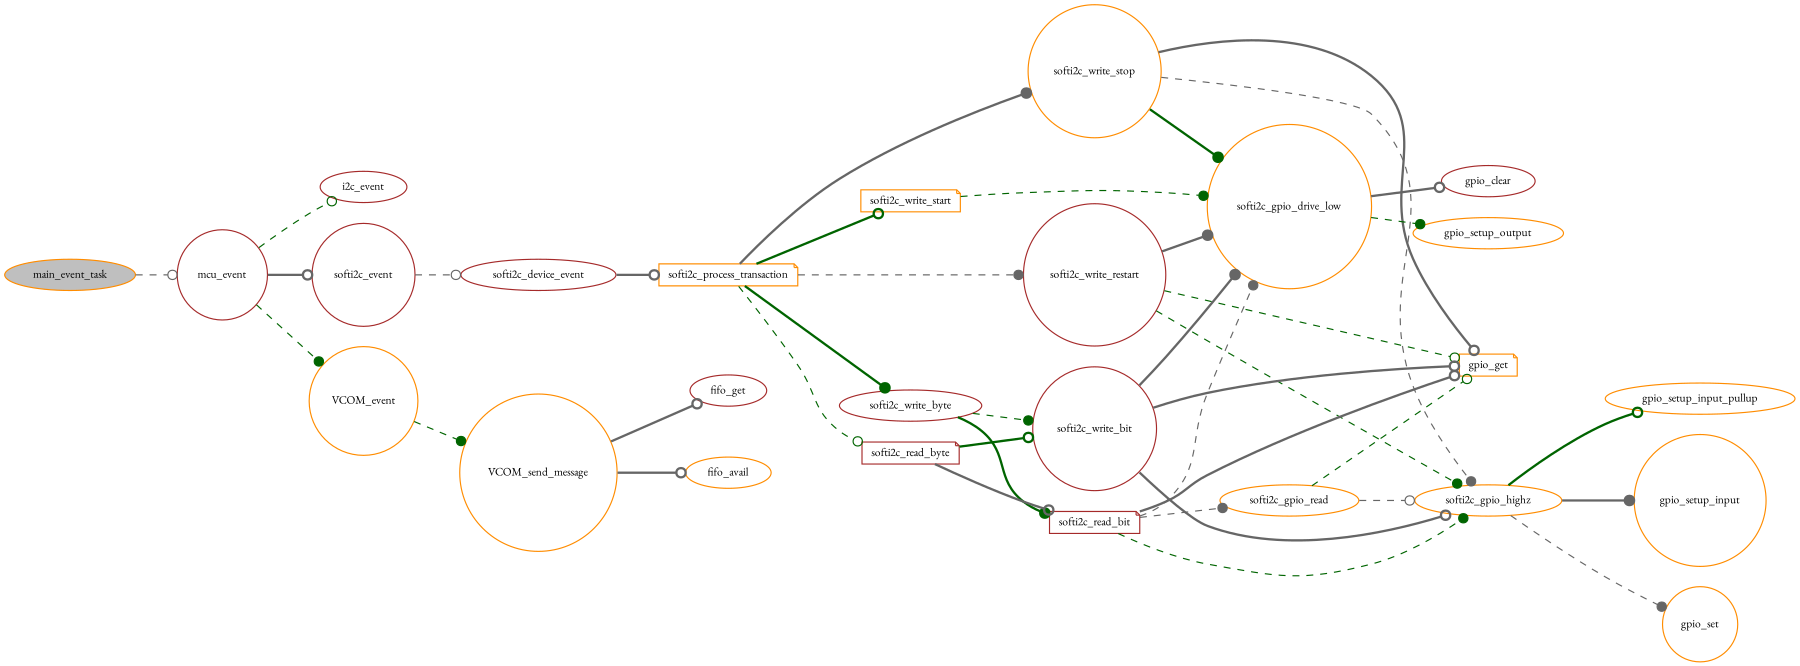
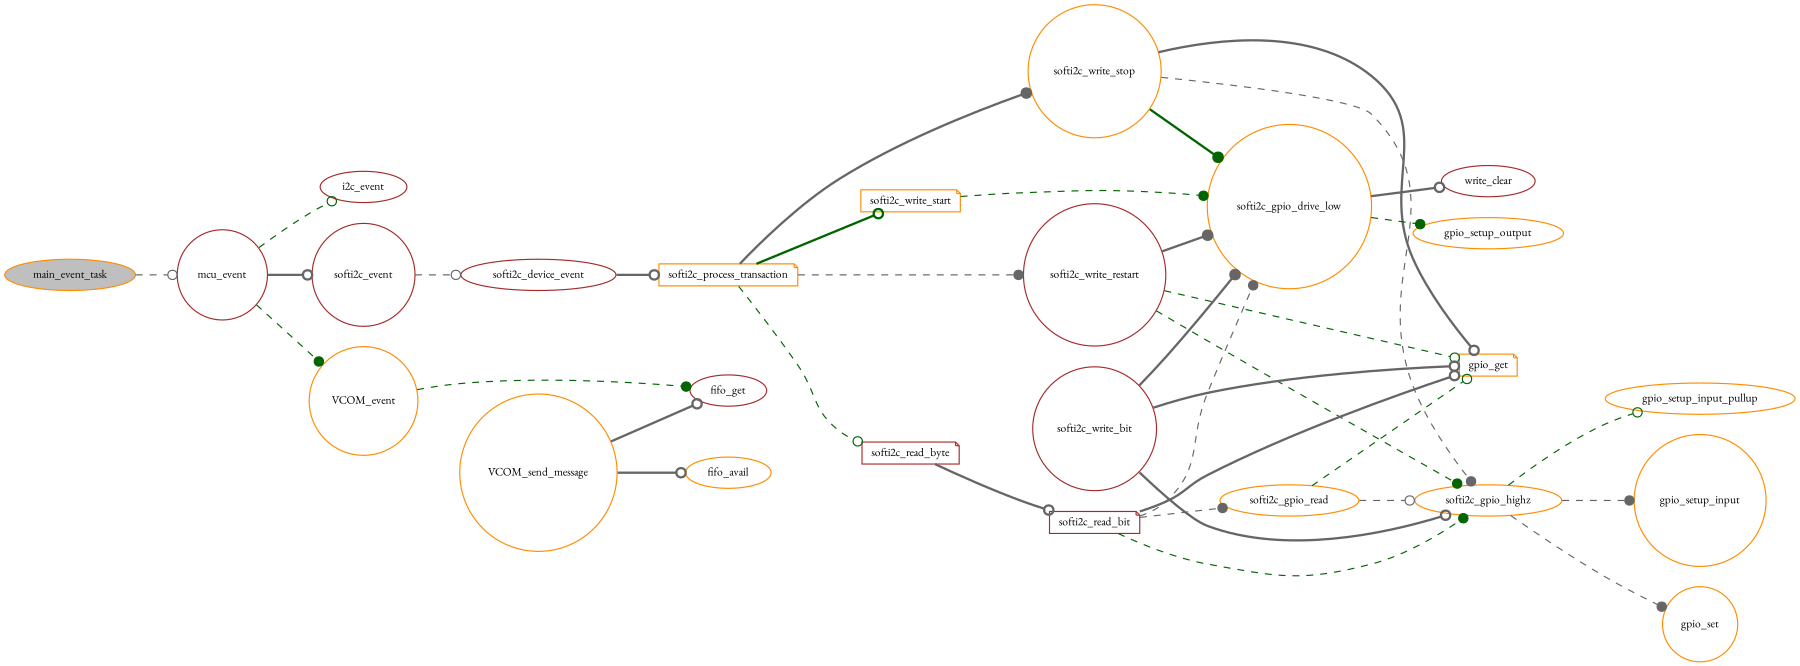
(1488, 181) -> (1488, 181)
(911, 406) -> none
(435, 430) -> (549, 380)
(983, 443) -> none
(1568, 444) -> (1568, 444)
(1593, 500) -> (1593, 500)
